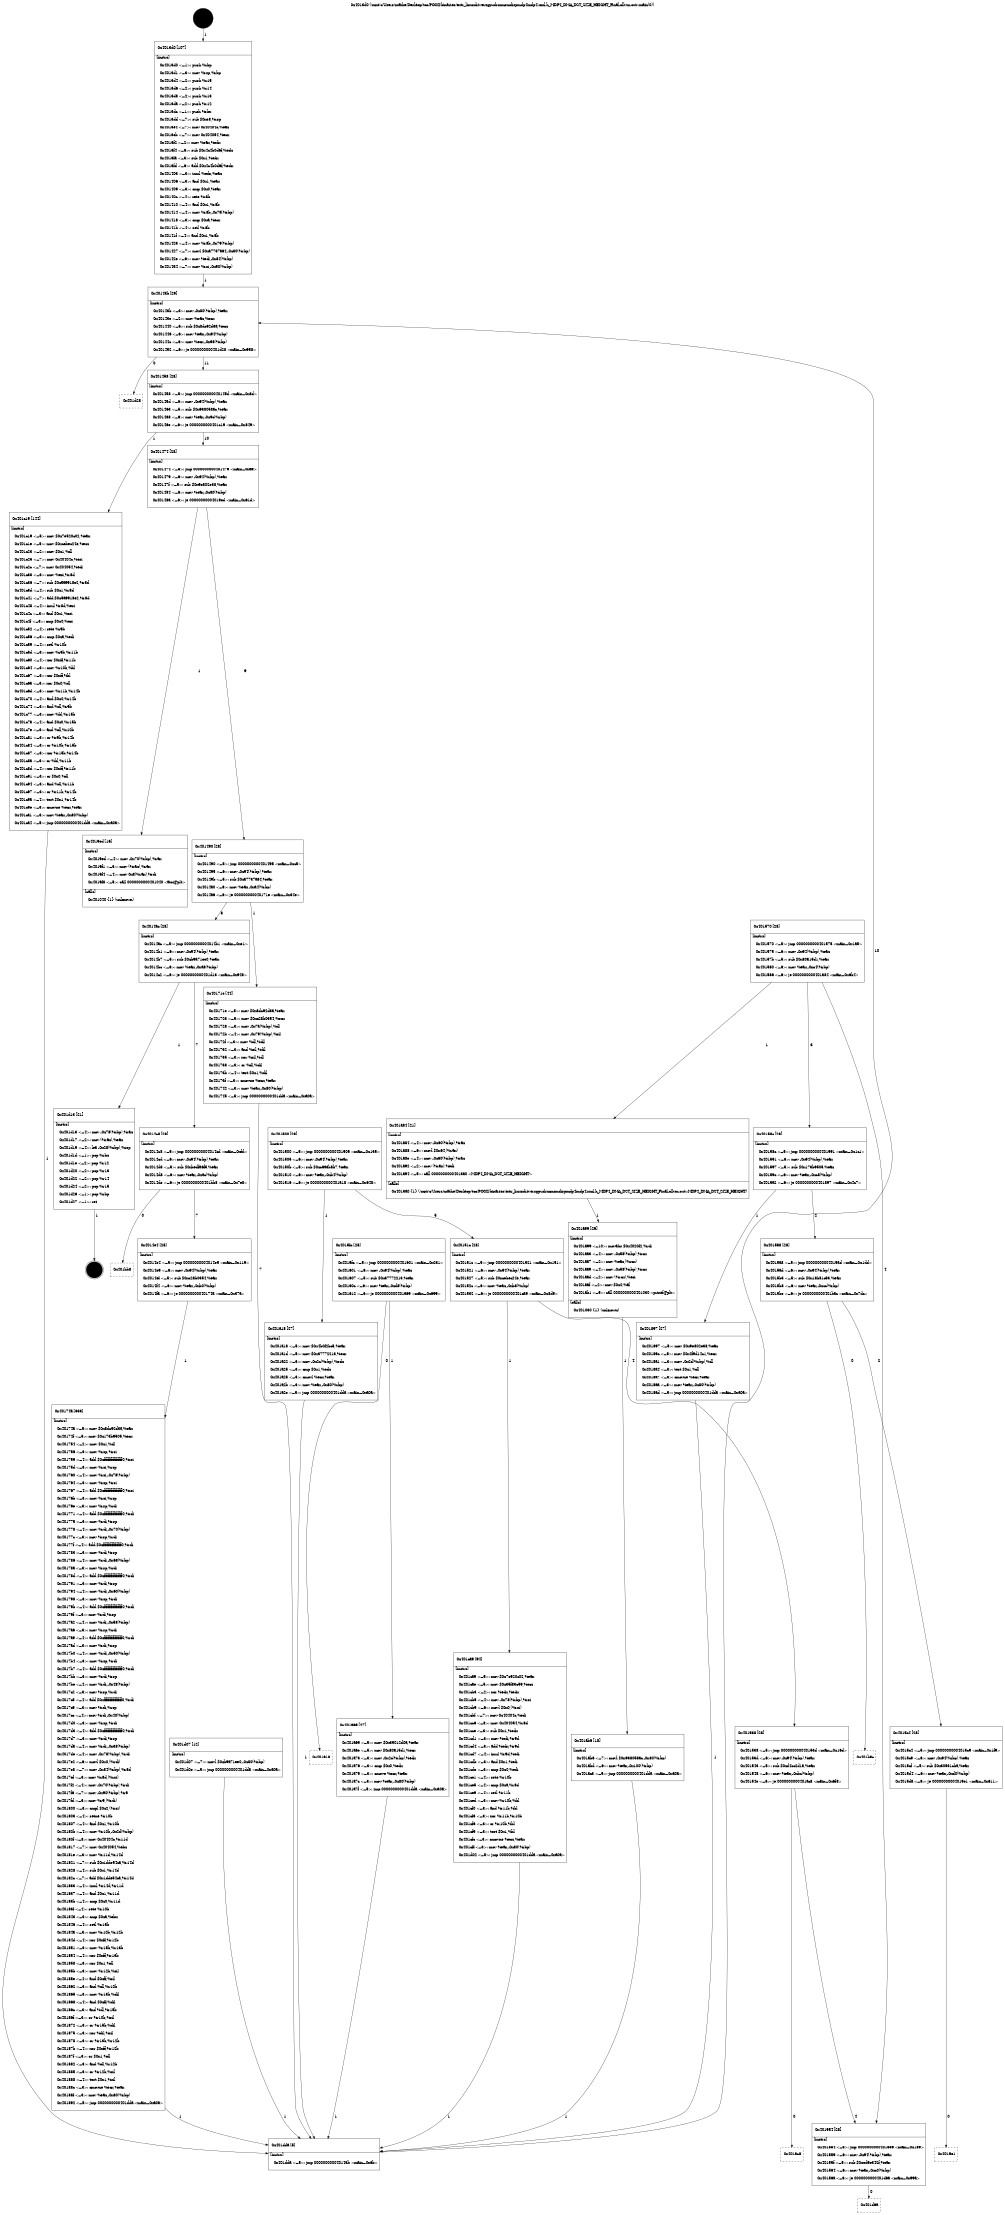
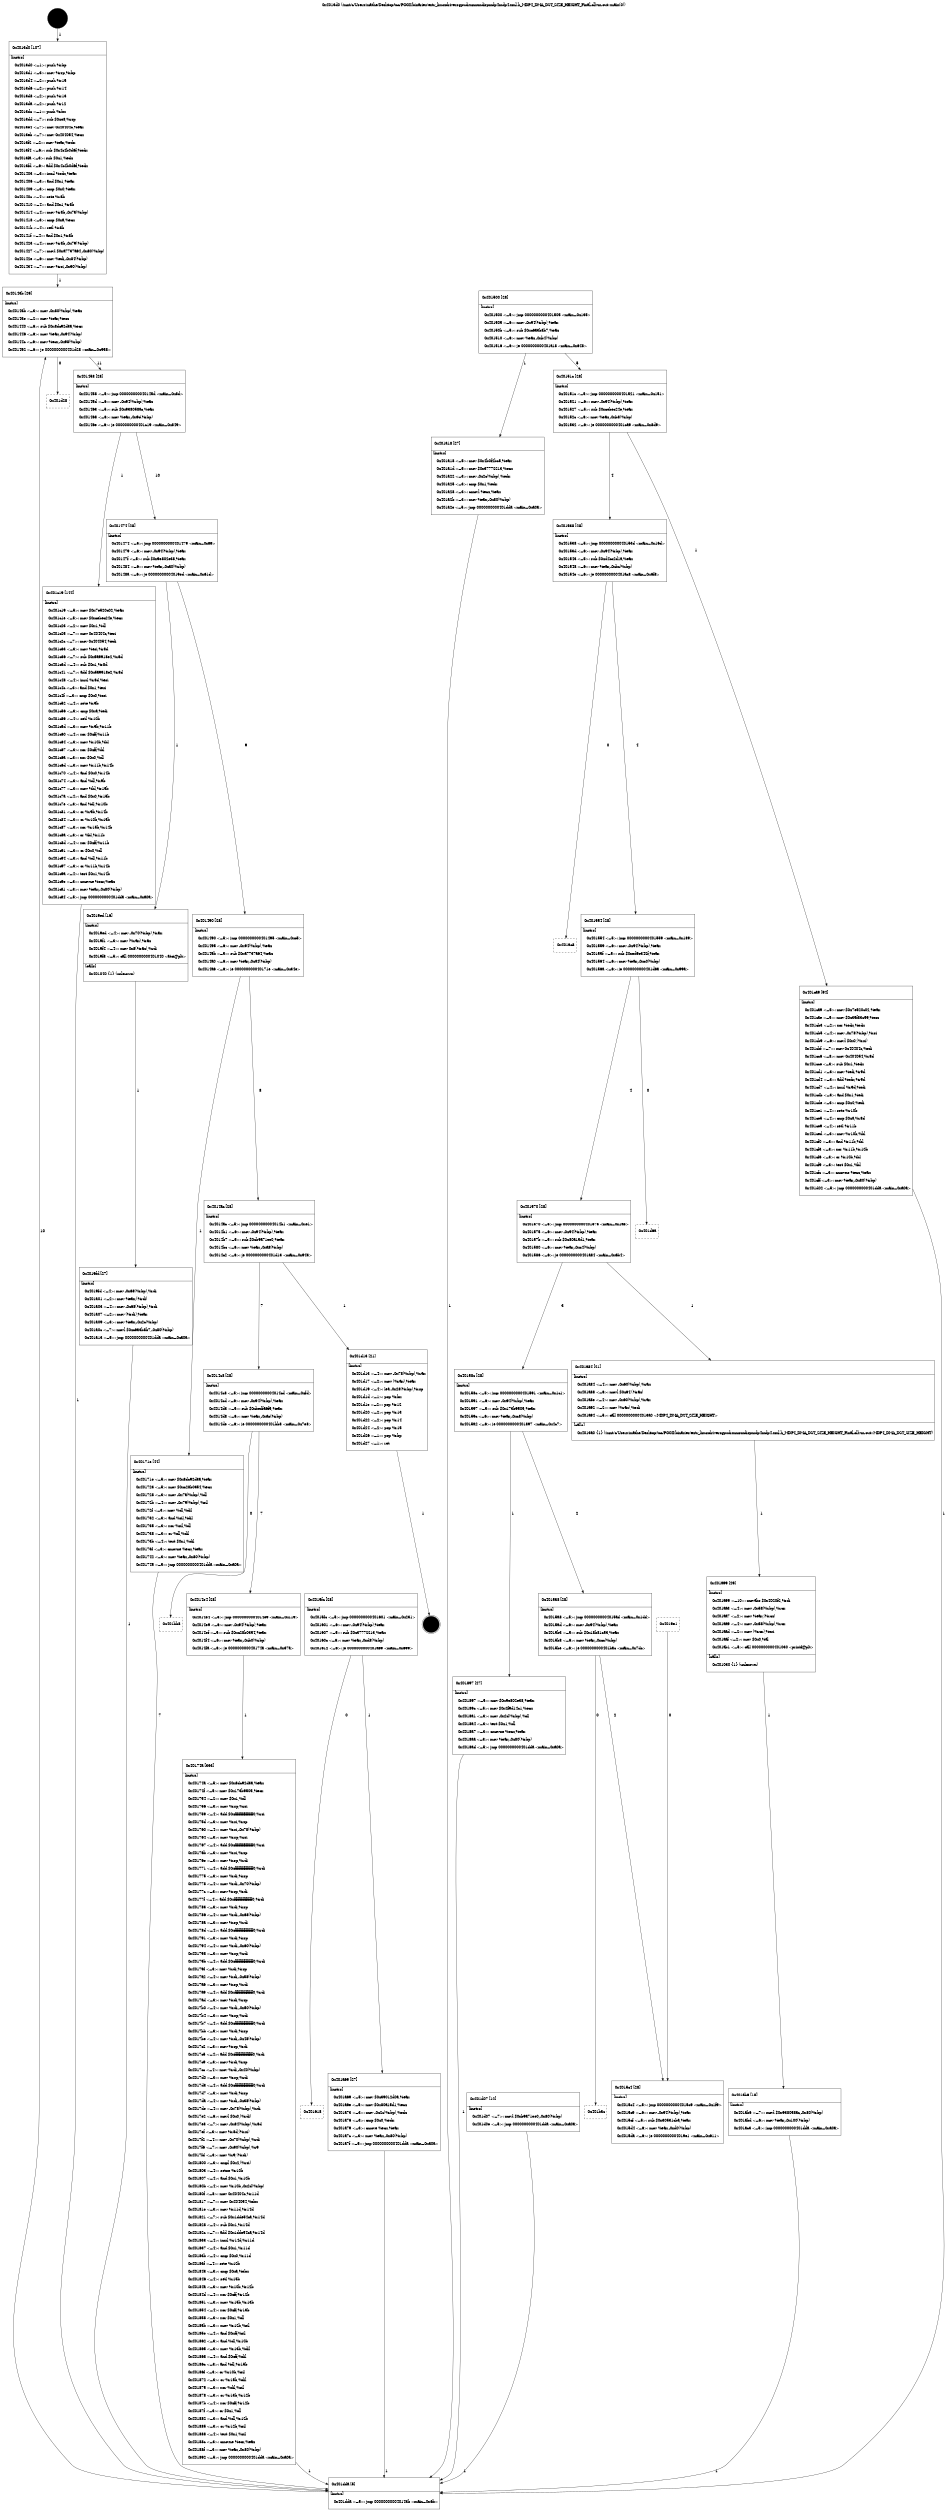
none -> (136, 1306)
(883, 1547) -> (606, 1087)
(946, 1967) -> (668, 1855)
